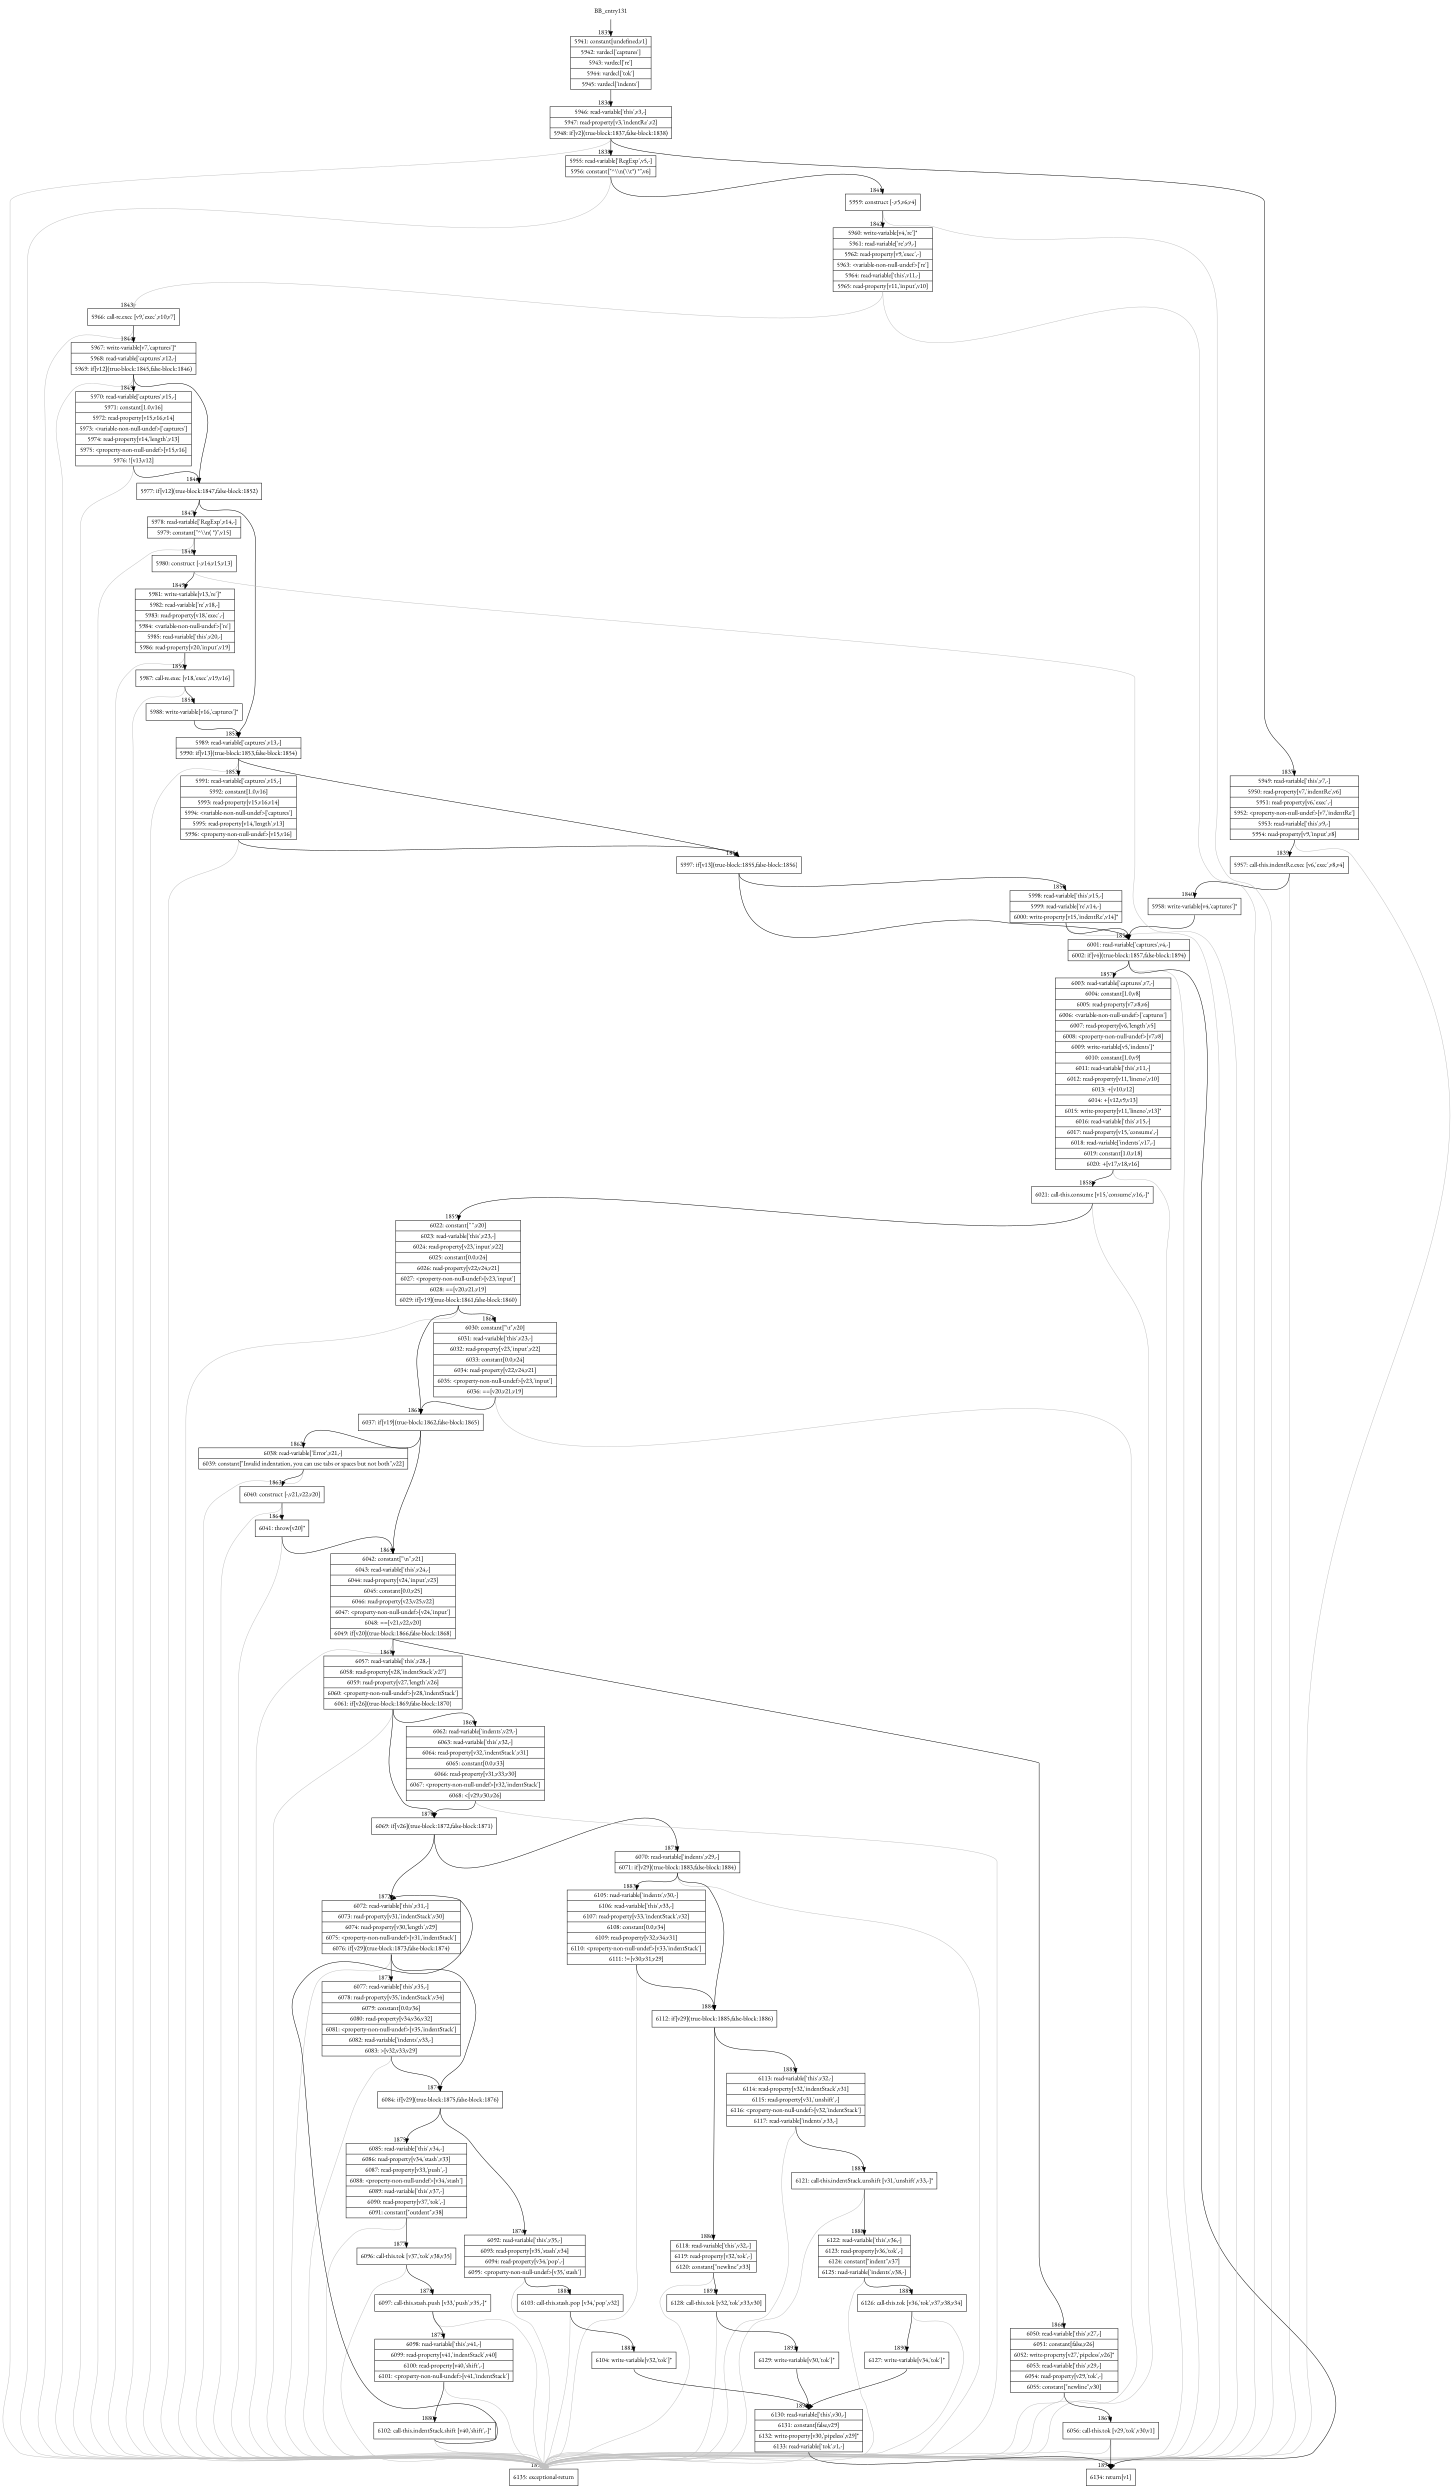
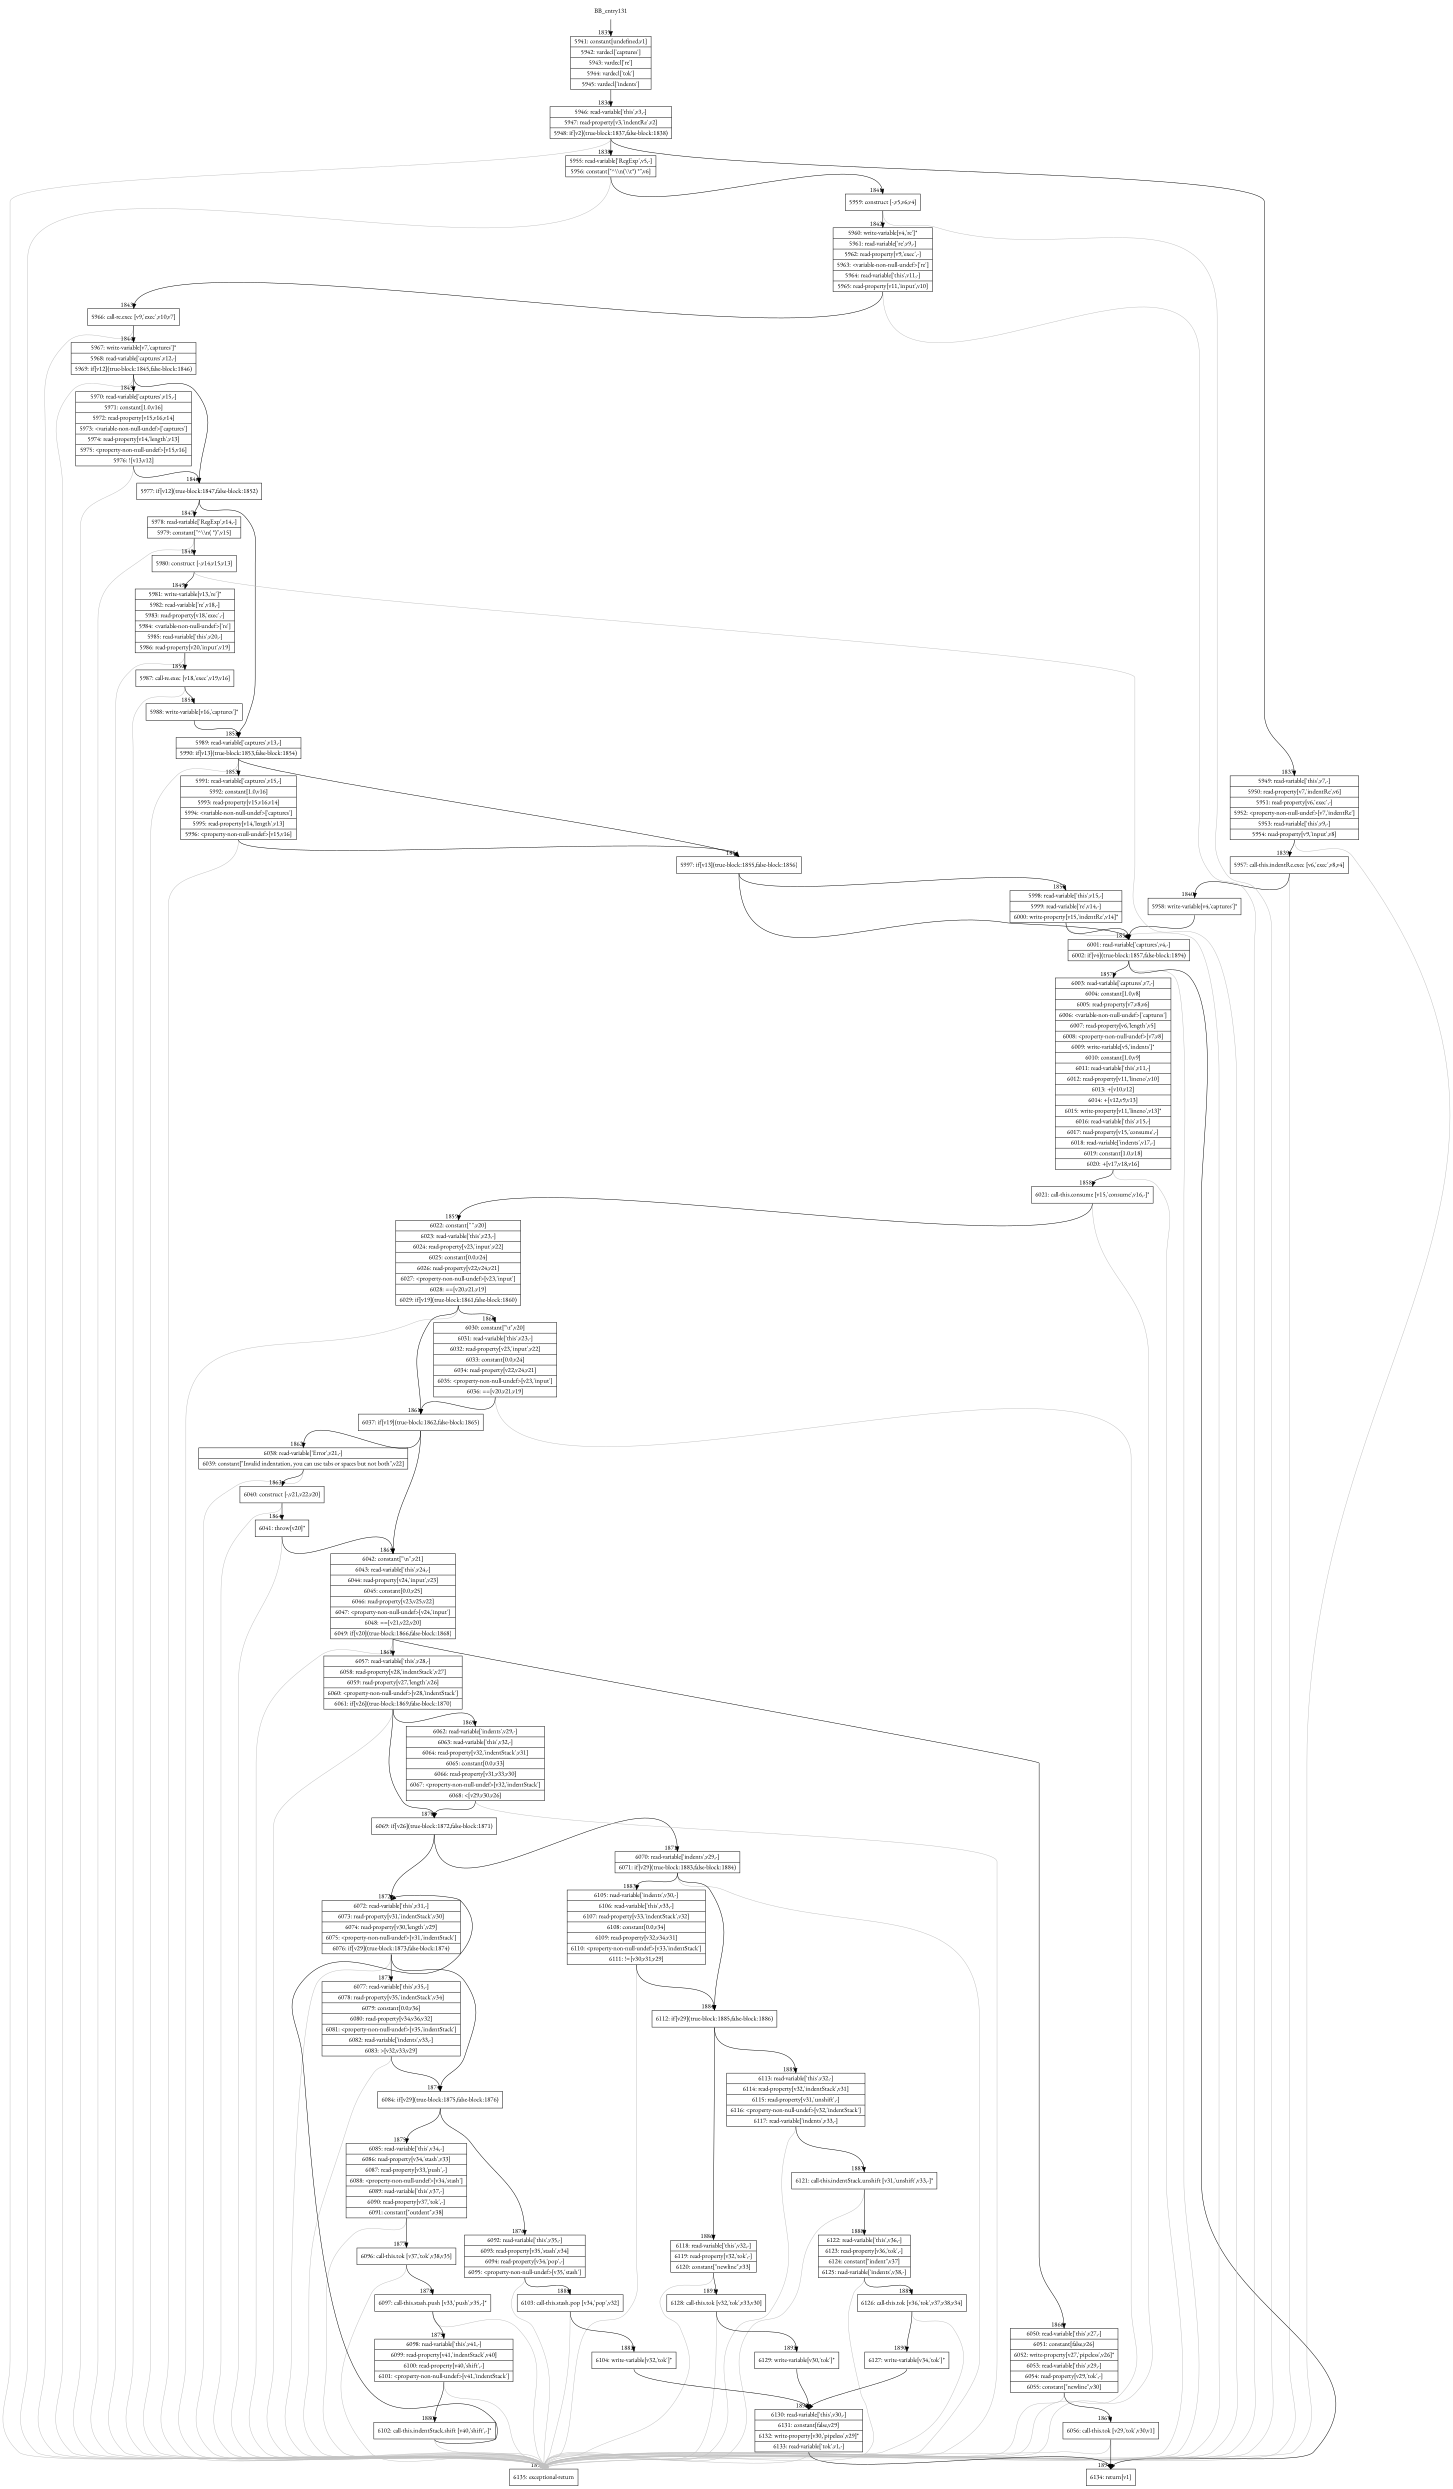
(510, 300) -> (510, 300)
